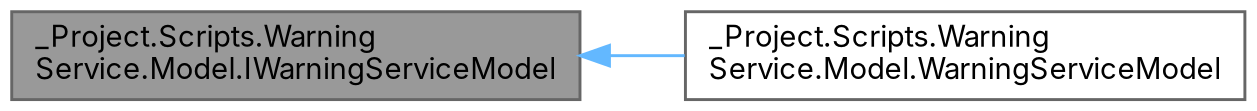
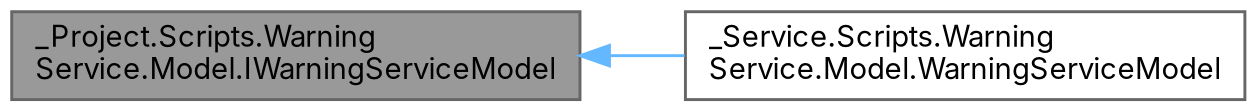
(965, 56) -> (965, 56)
